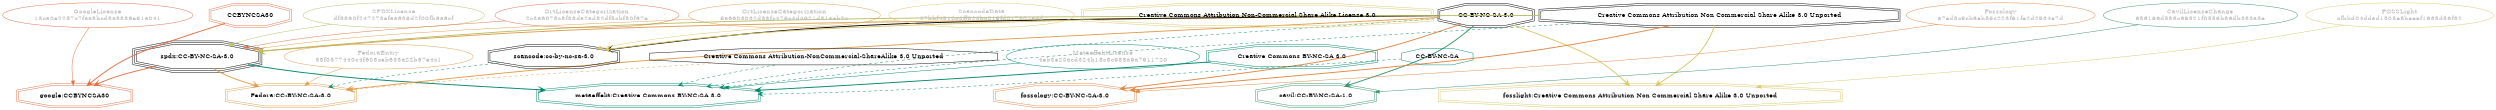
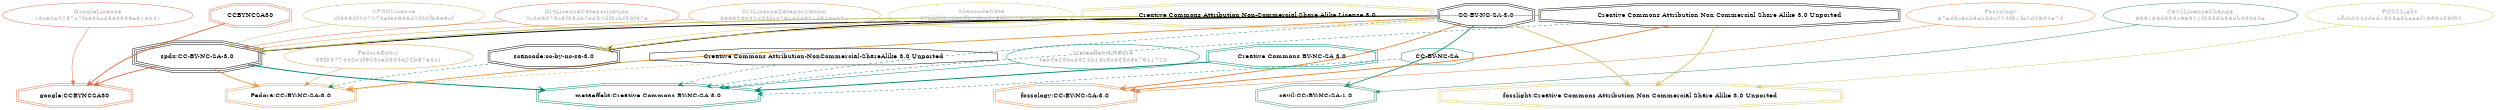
(792, 24) -> (792, 24)
